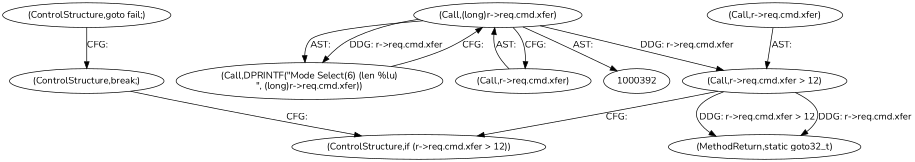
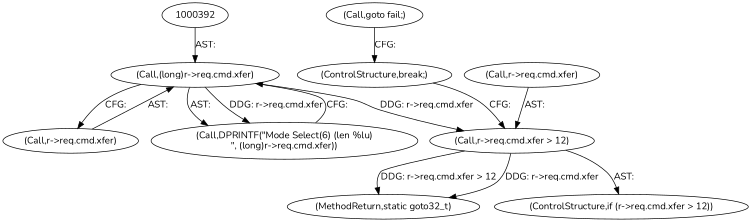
(87, 15) -> (375, 15)
(567, 47) -> (195, 42)
(242, 114) -> (471, 97)
(618, 117) -> (625, 177)
